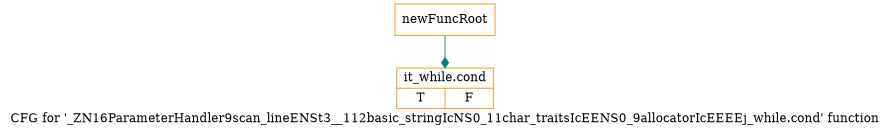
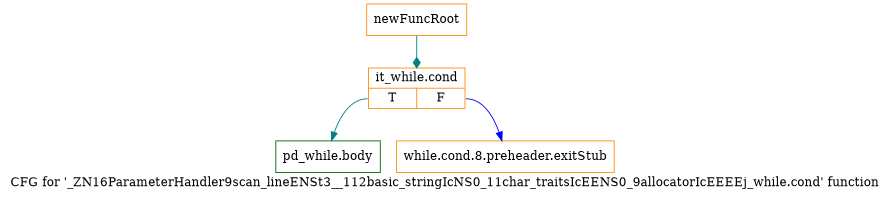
none -> (328, 157)
none -> (505, 157)
